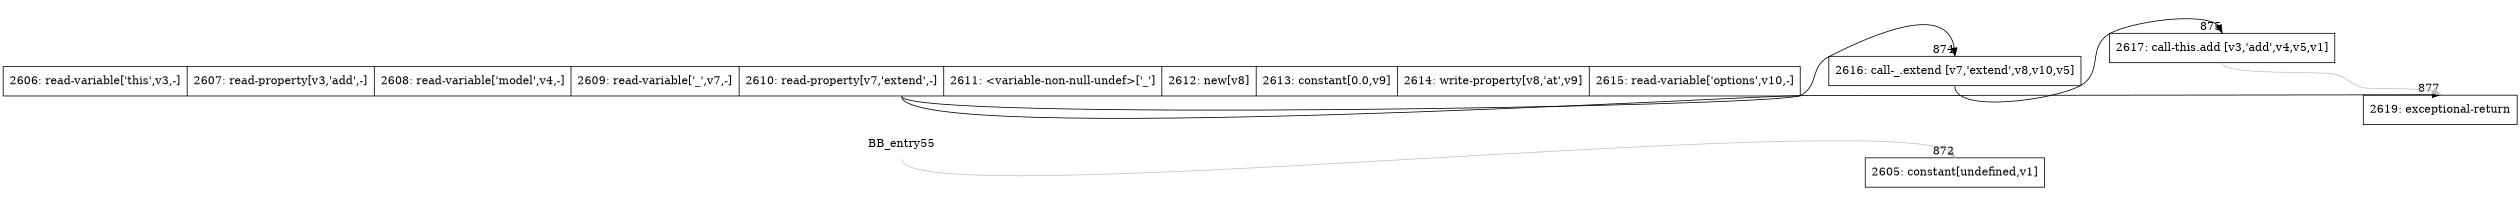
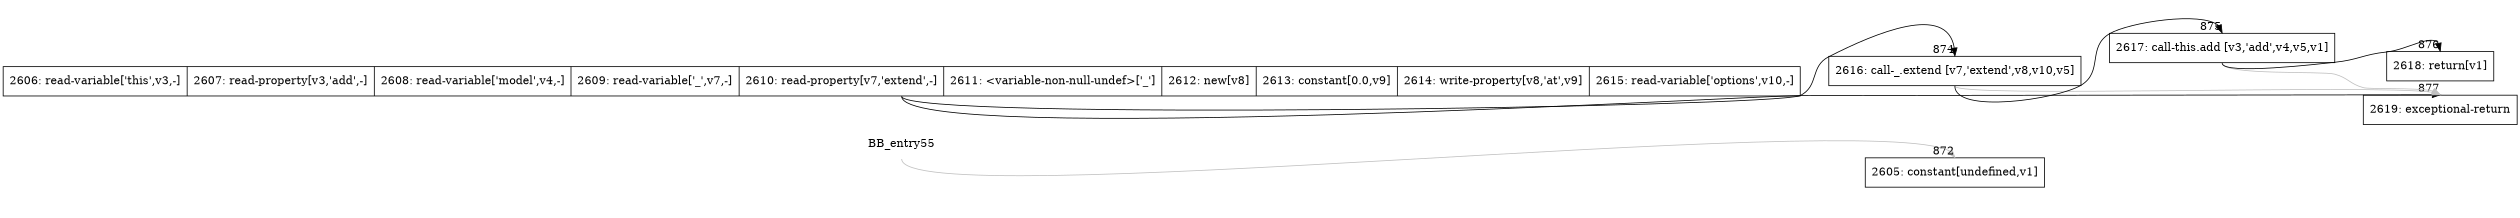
none -> (2440, 66)
none -> (2218, 90)
